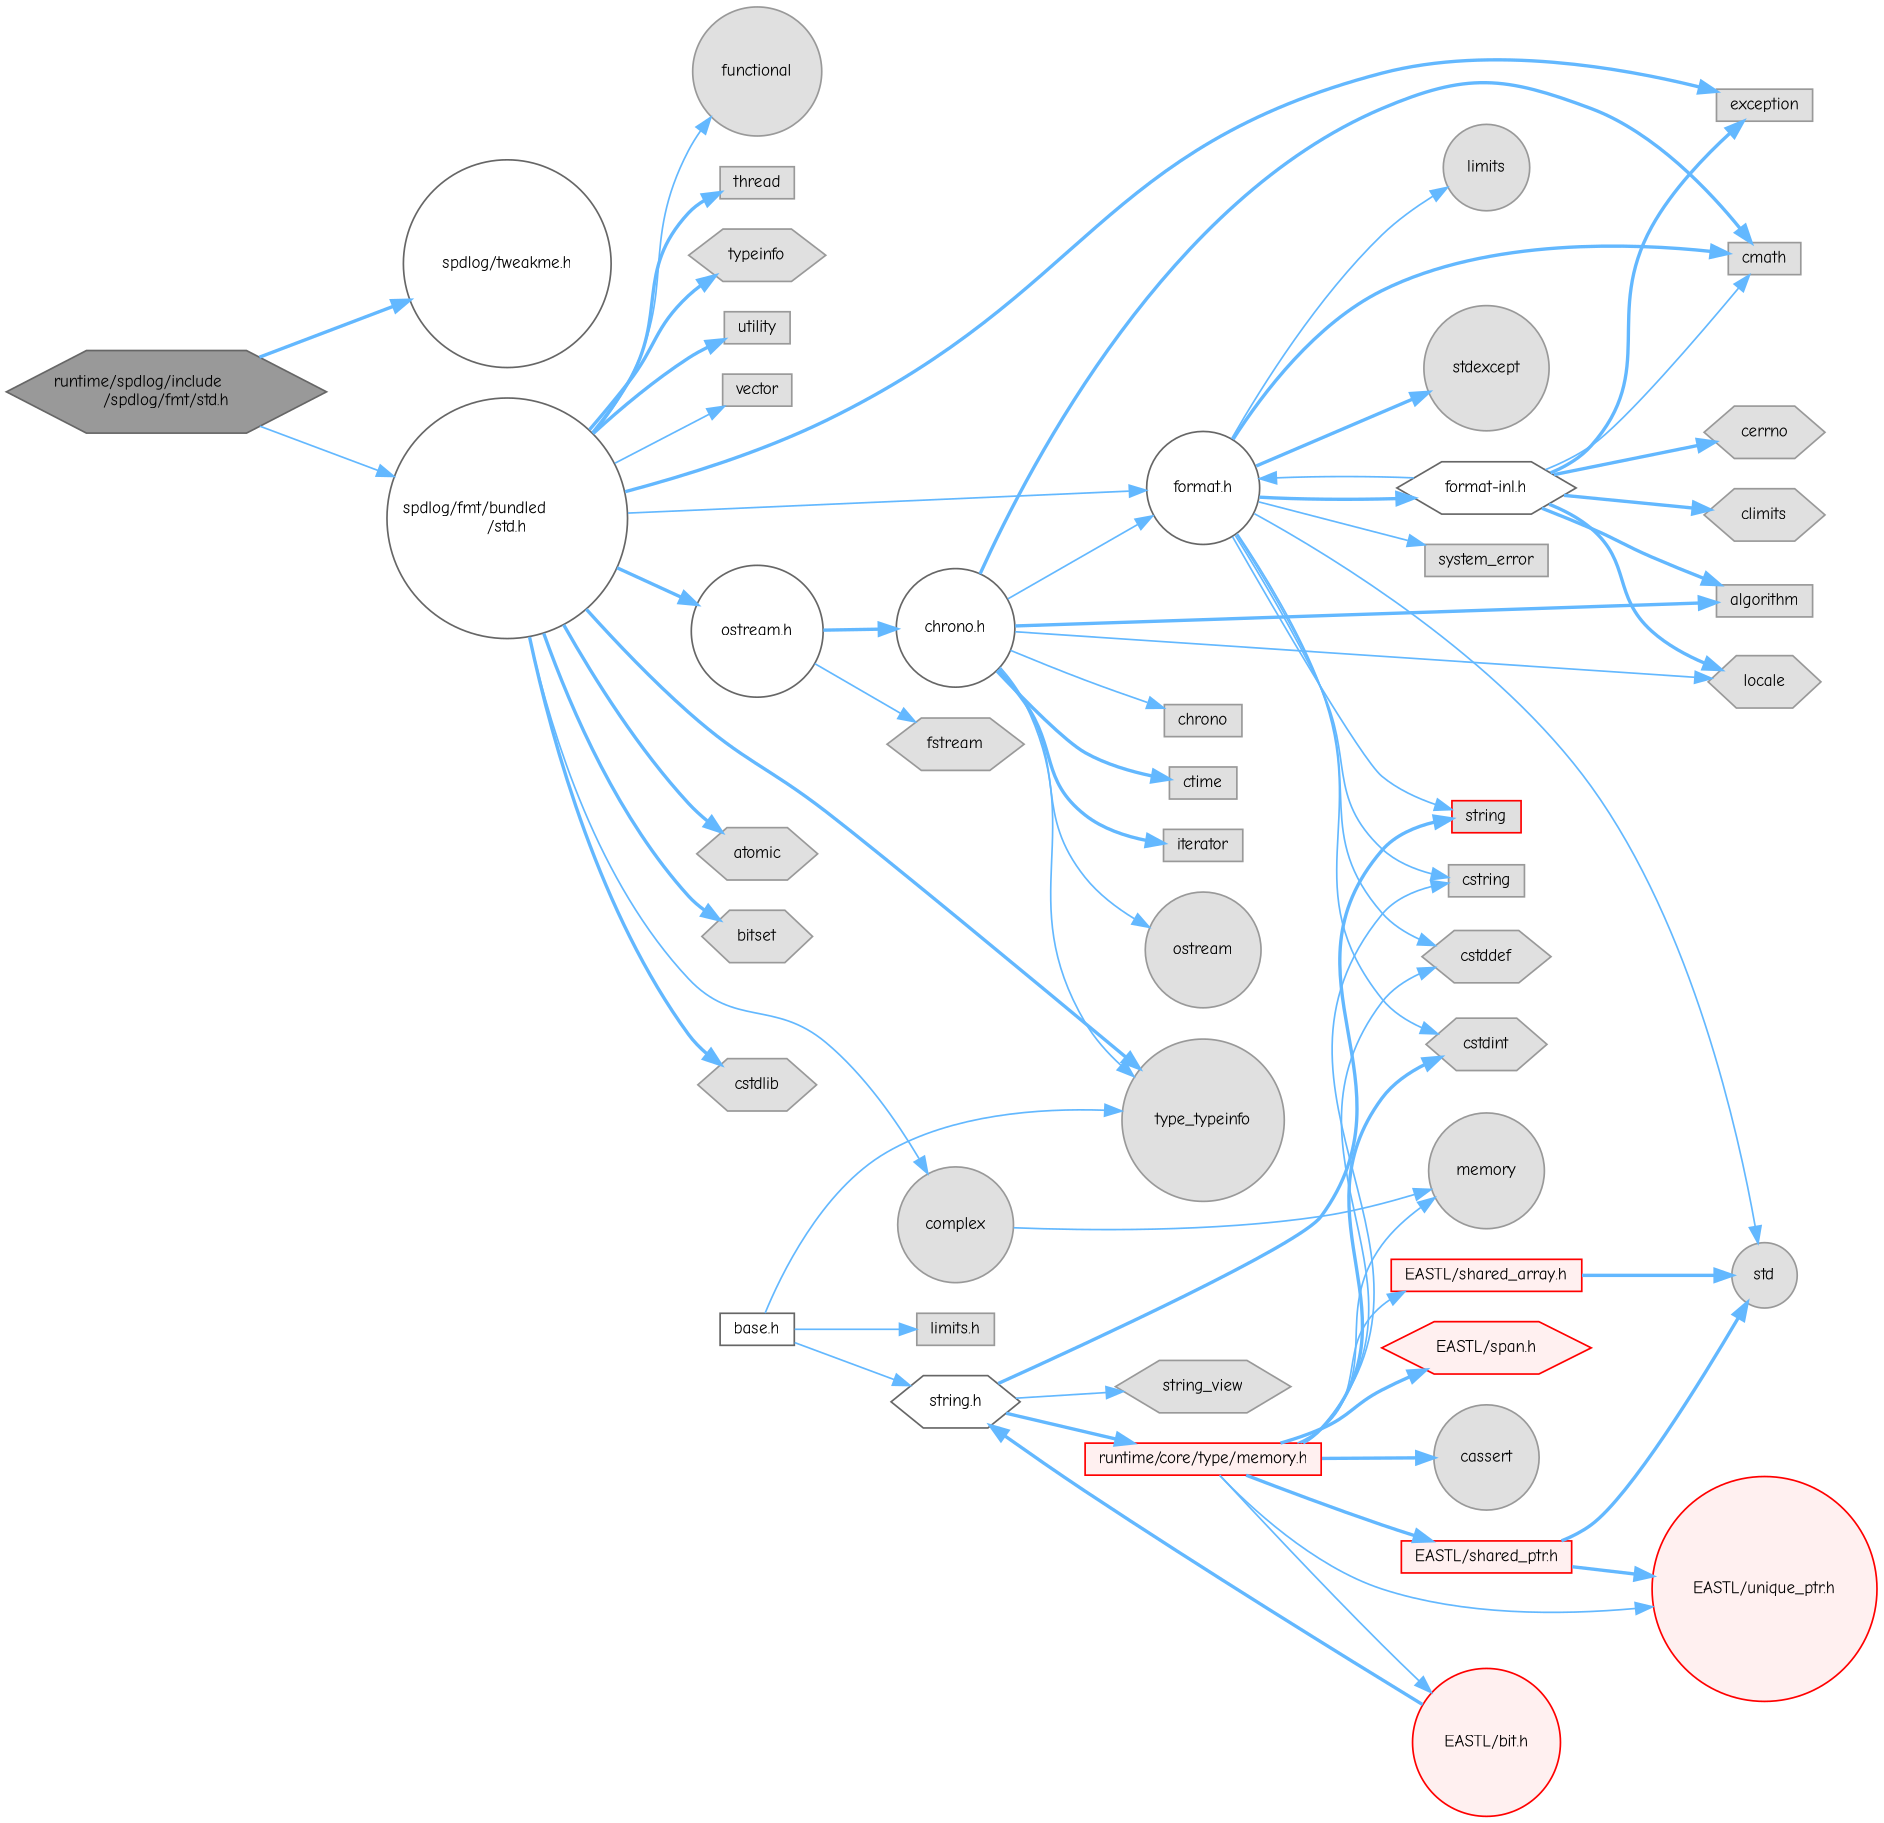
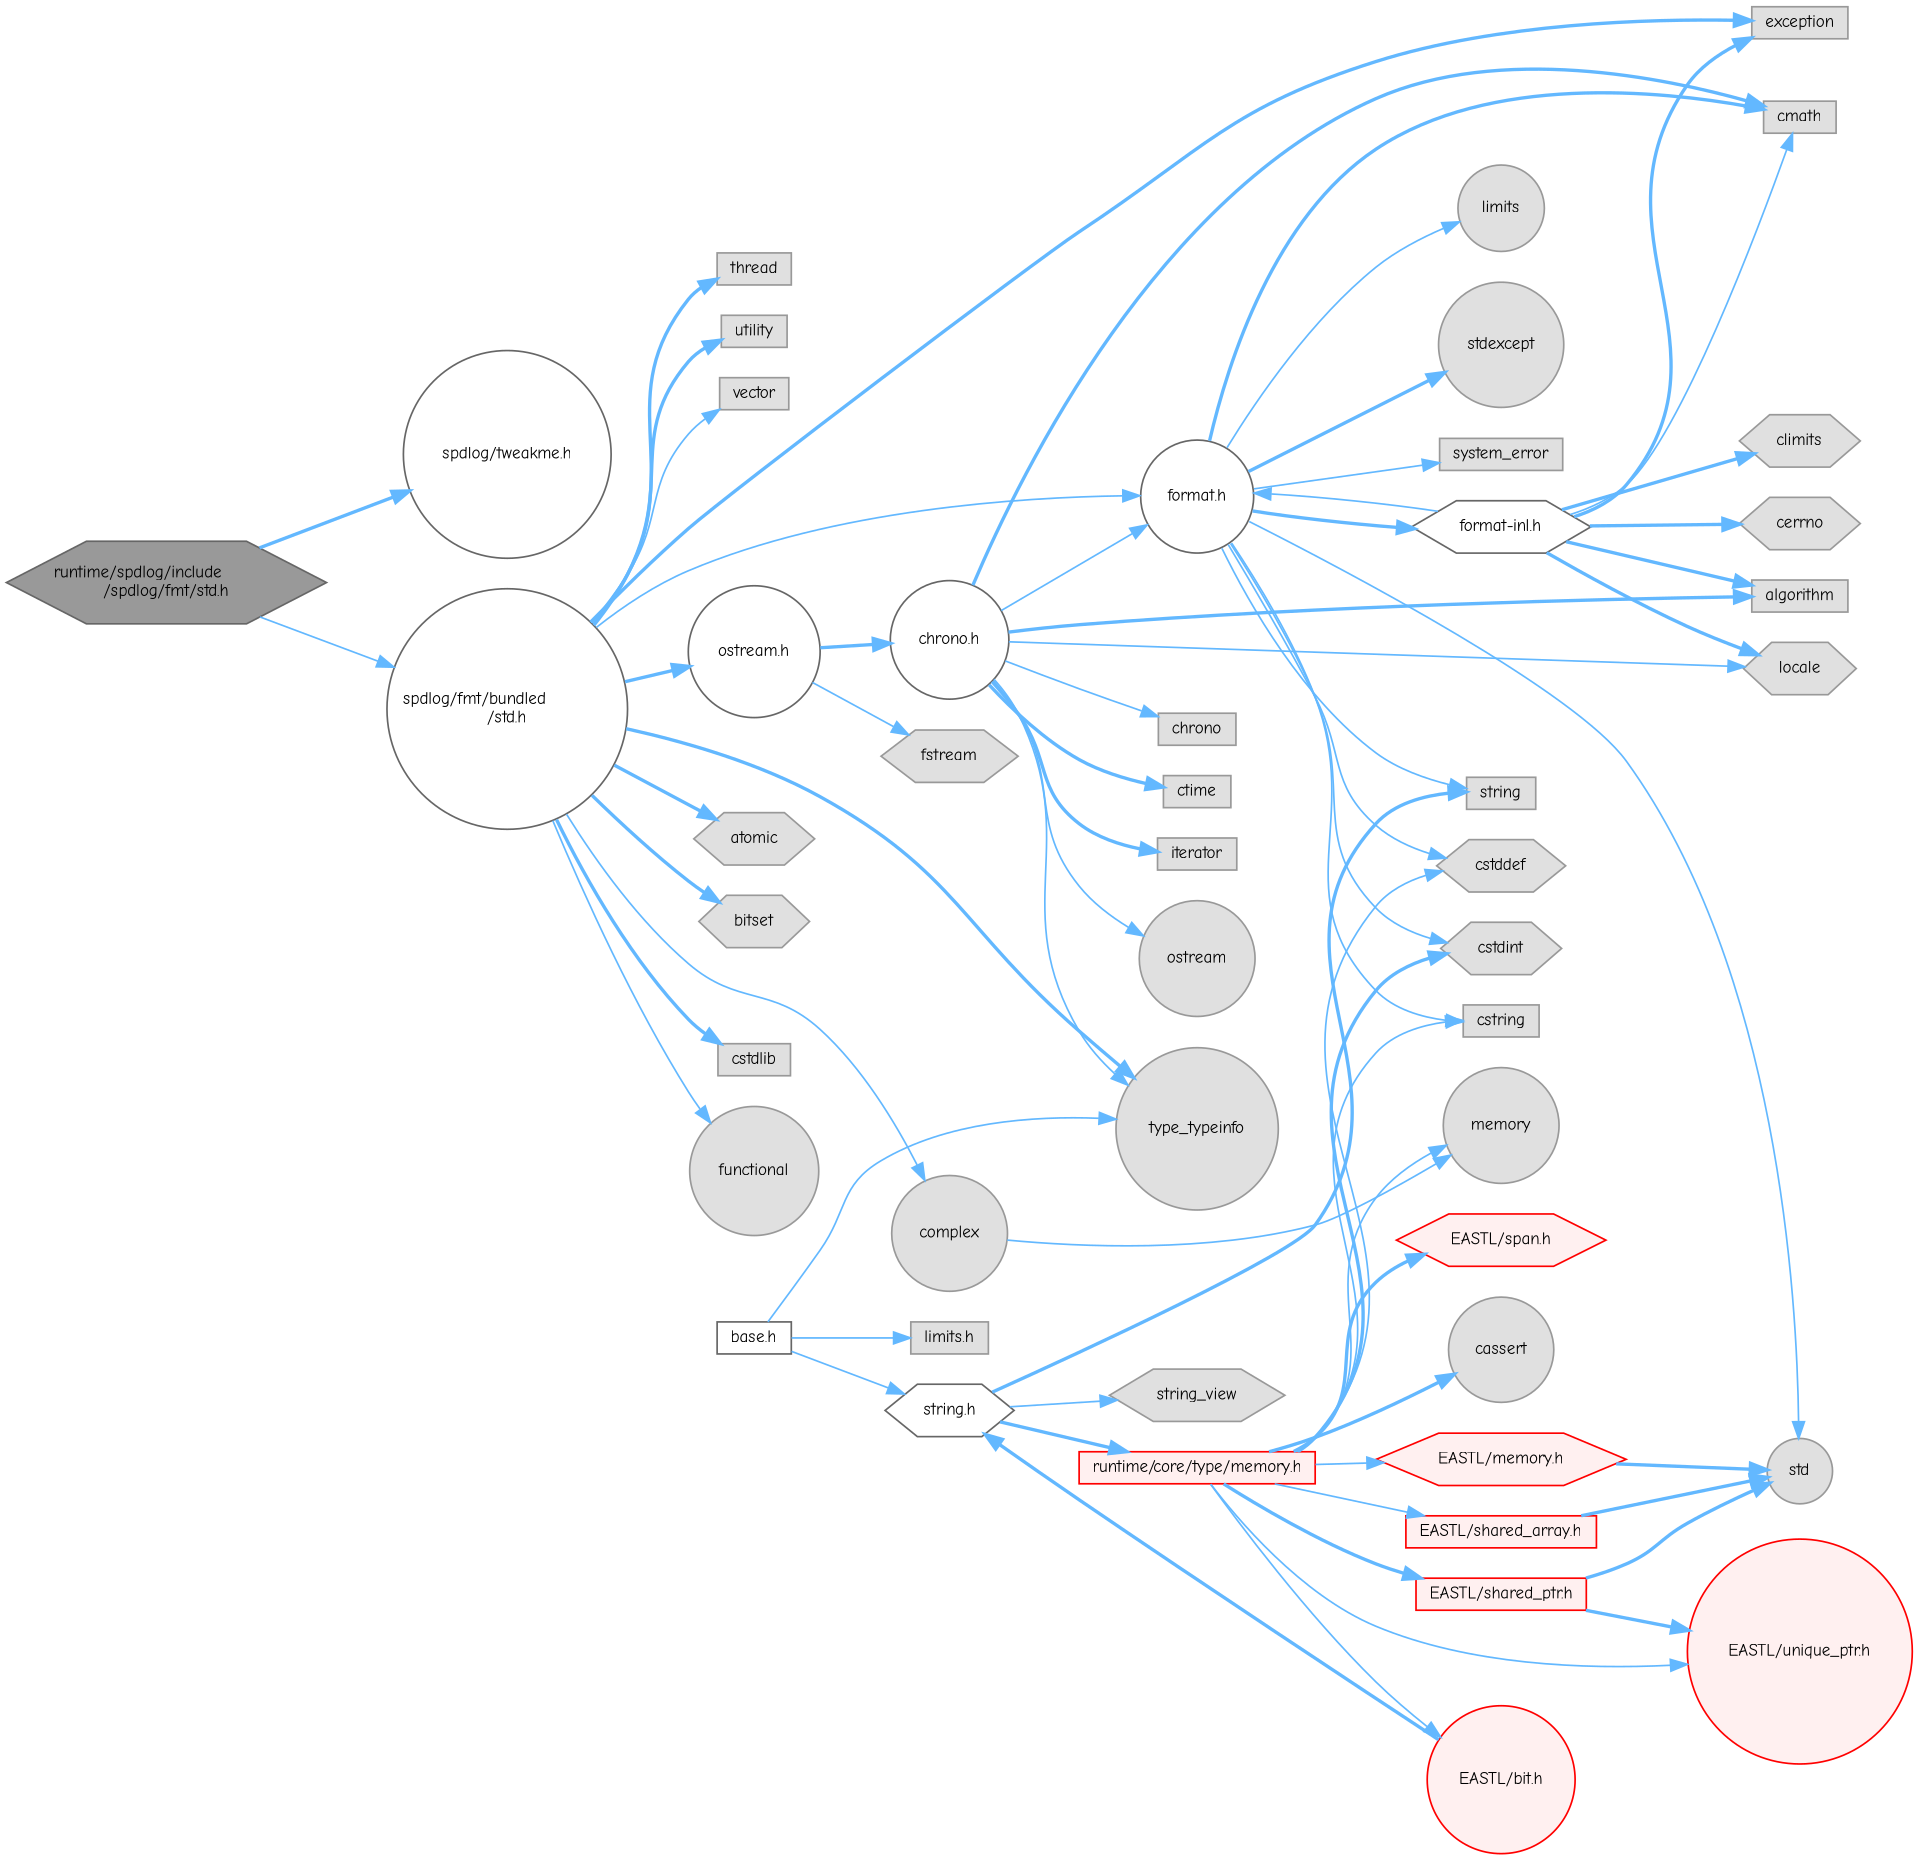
(757, 255) -> none
(1487, 817) -> (1501, 793)
(757, 1085) -> (754, 1060)
none -> (1501, 1459)
